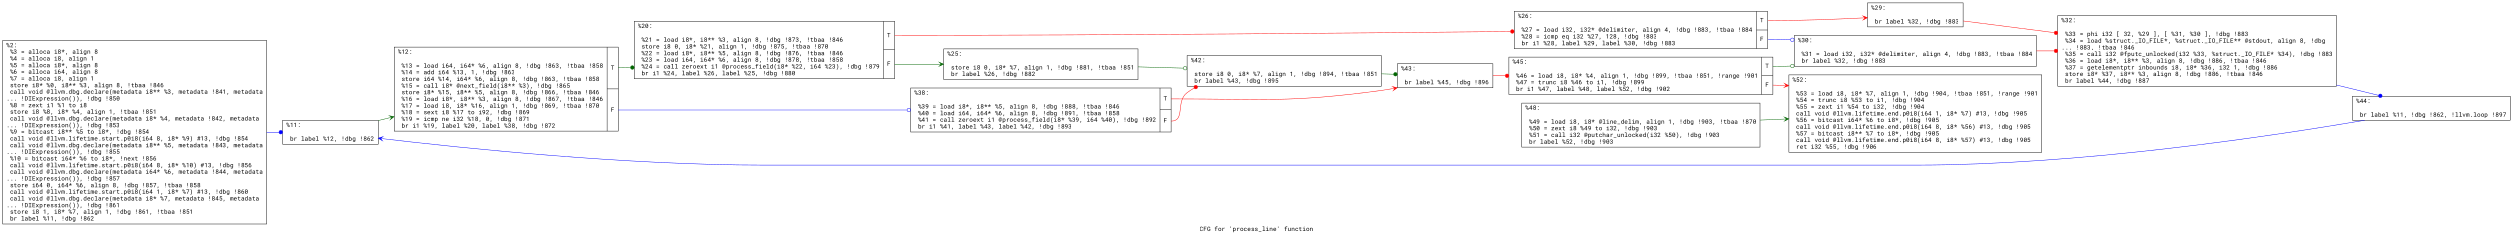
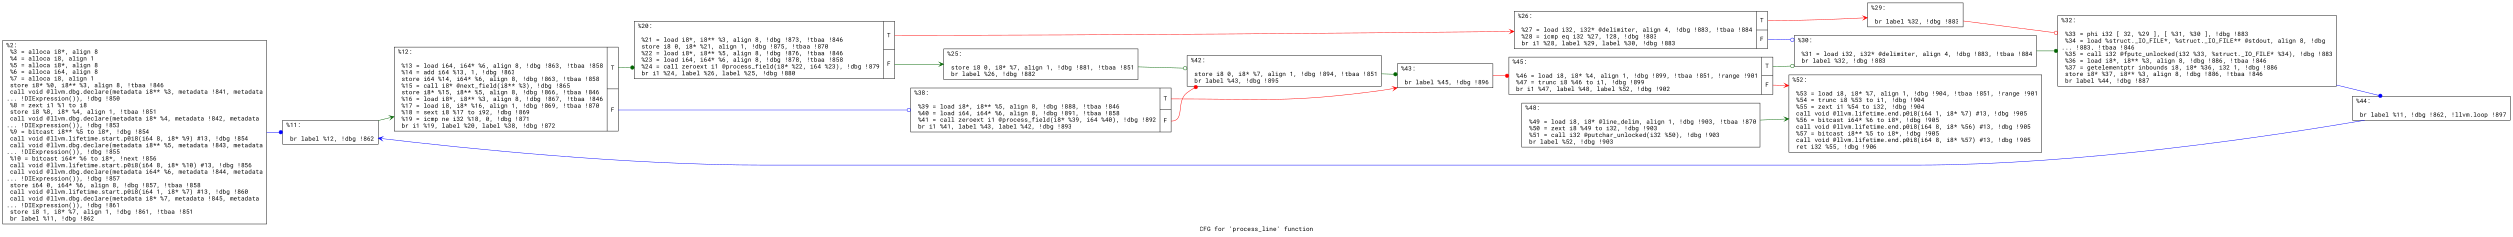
(2009, 27) -> (2009, 27)
(1203, 34) -> (1202, 34)
(2045, 51) -> (2045, 51)
(1866, 134) -> (1866, 134)
